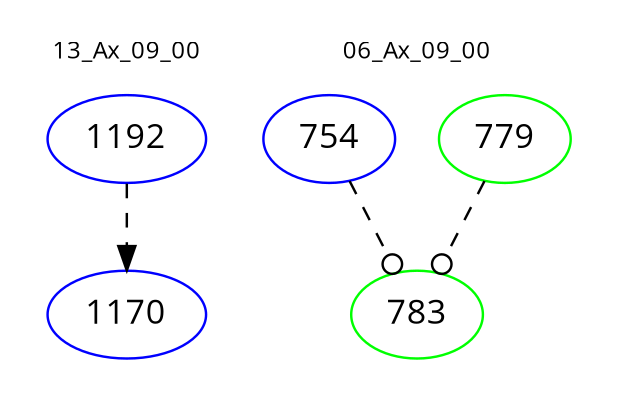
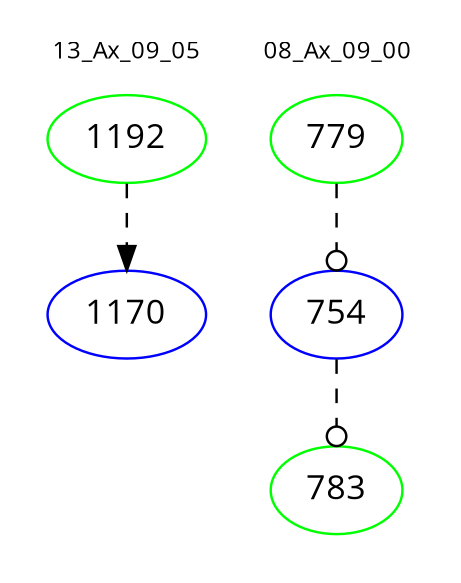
(127, 52) -> (127, 52)
(417, 52) -> (338, 52)
(127, 139) -> (127, 139)
(465, 218) -> (337, 217)
